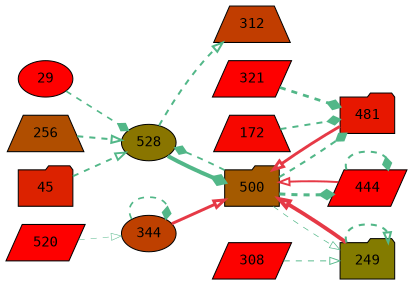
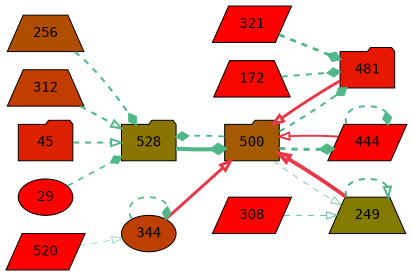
(185, 86) -> (96, 115)
(94, 138) -> (104, 81)
(149, 143) -> (149, 143)
(367, 261) -> (367, 215)
